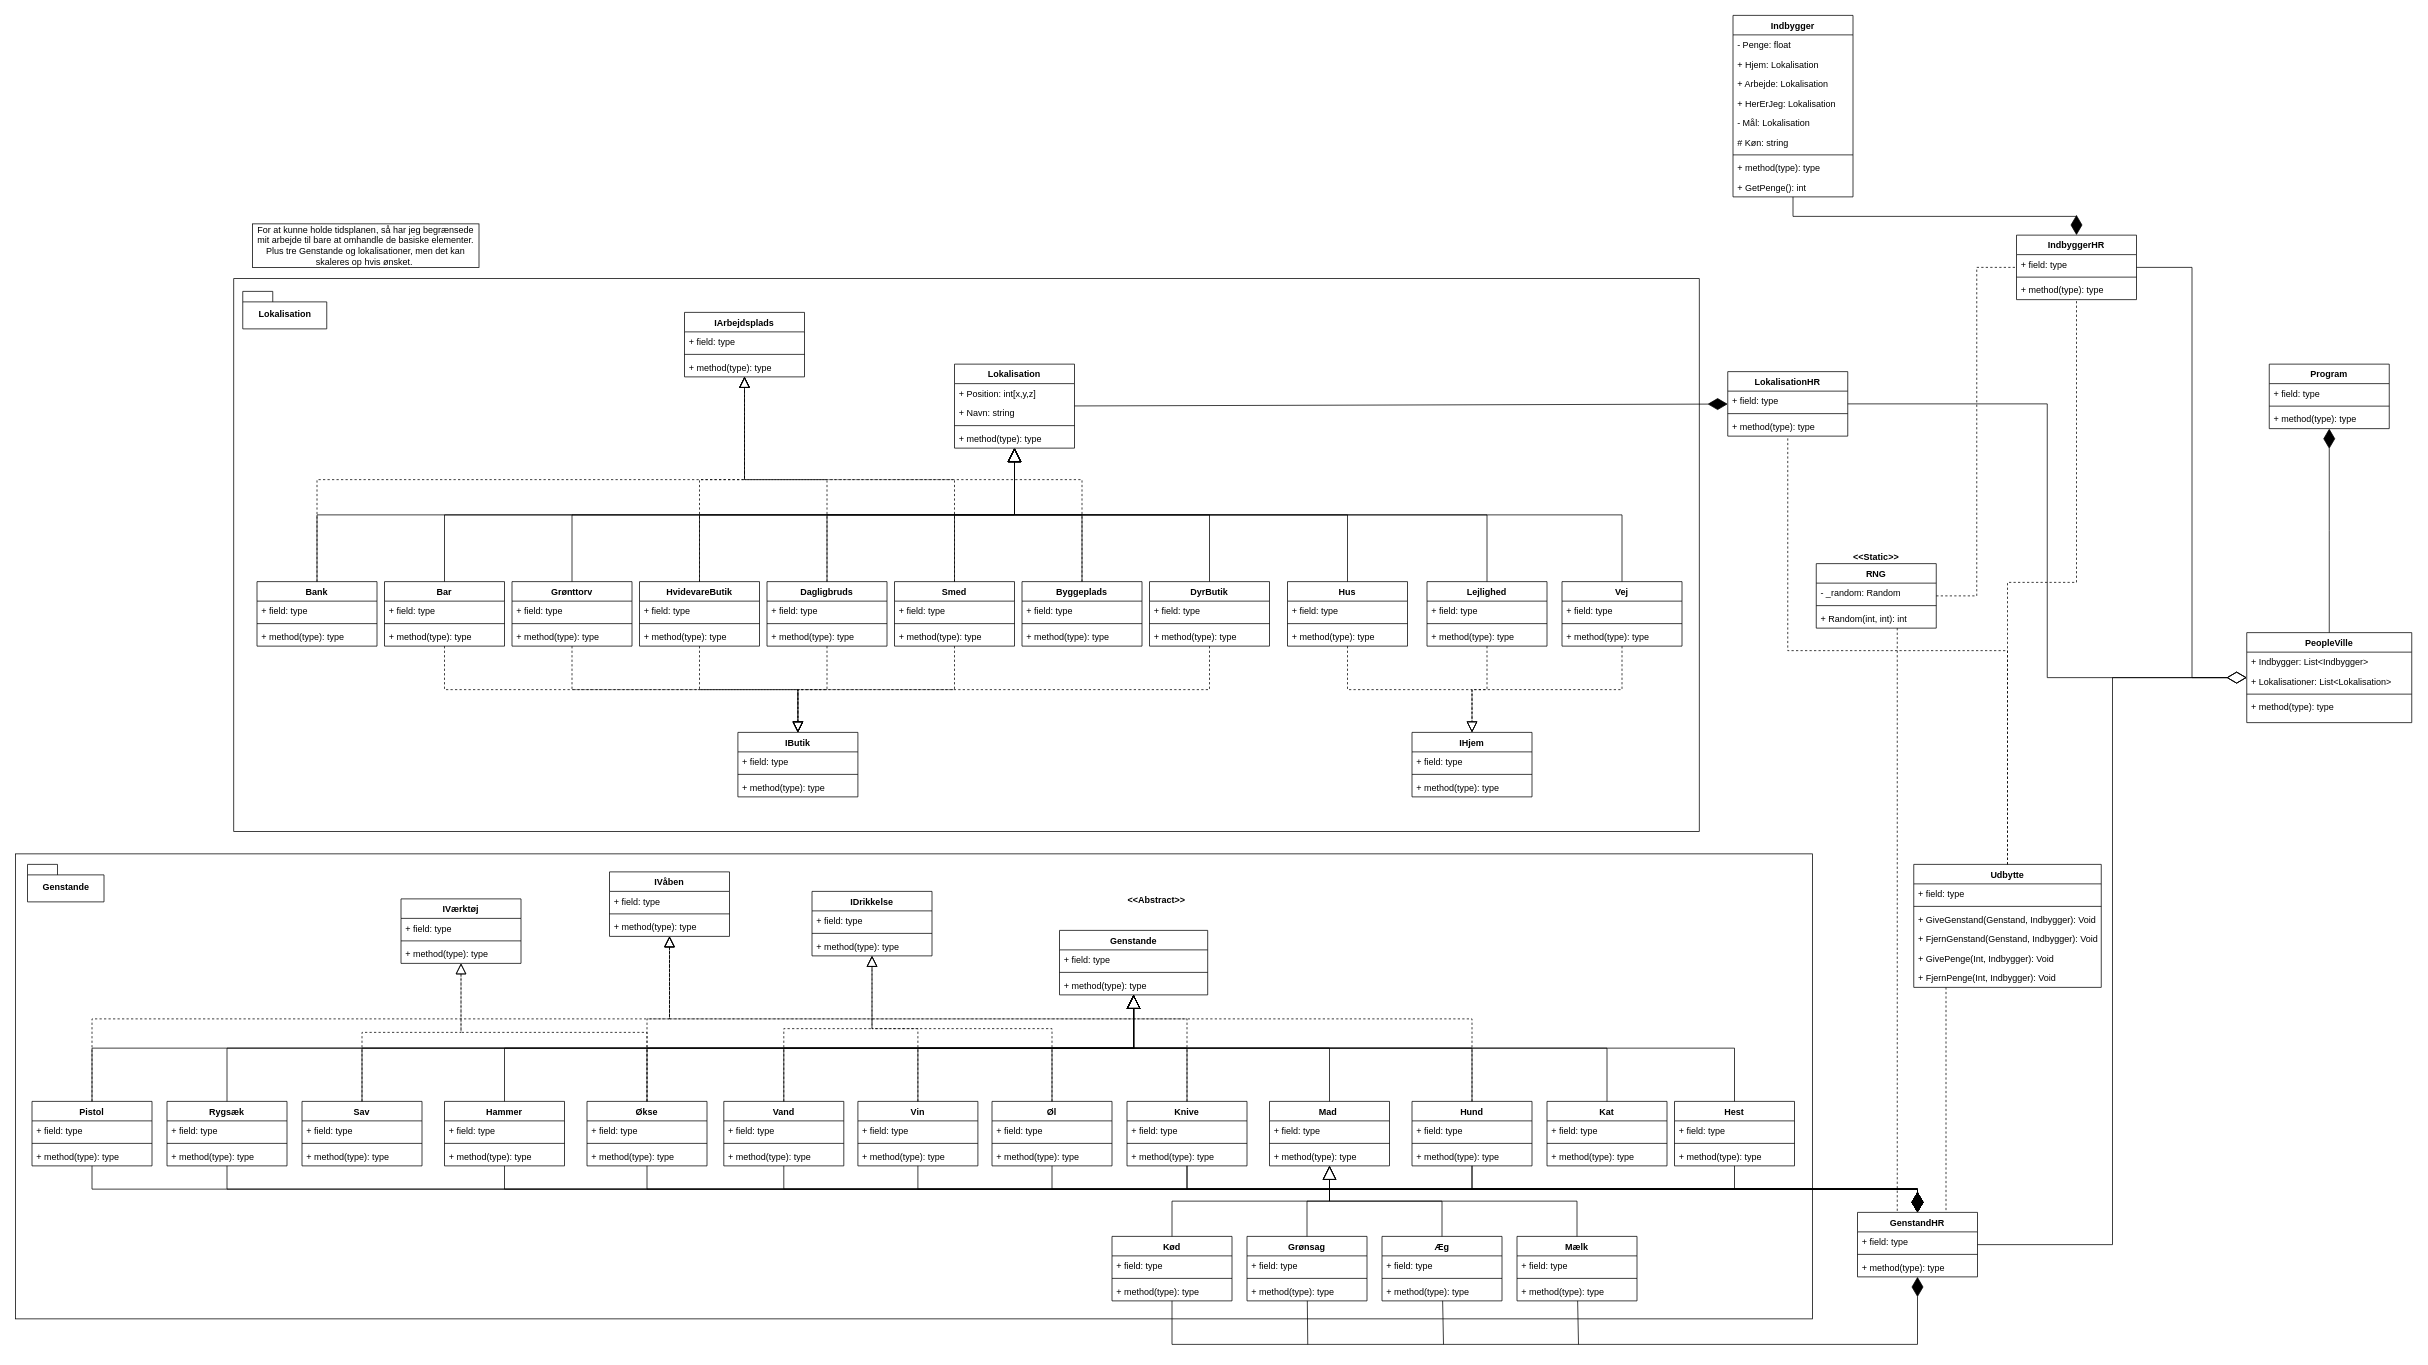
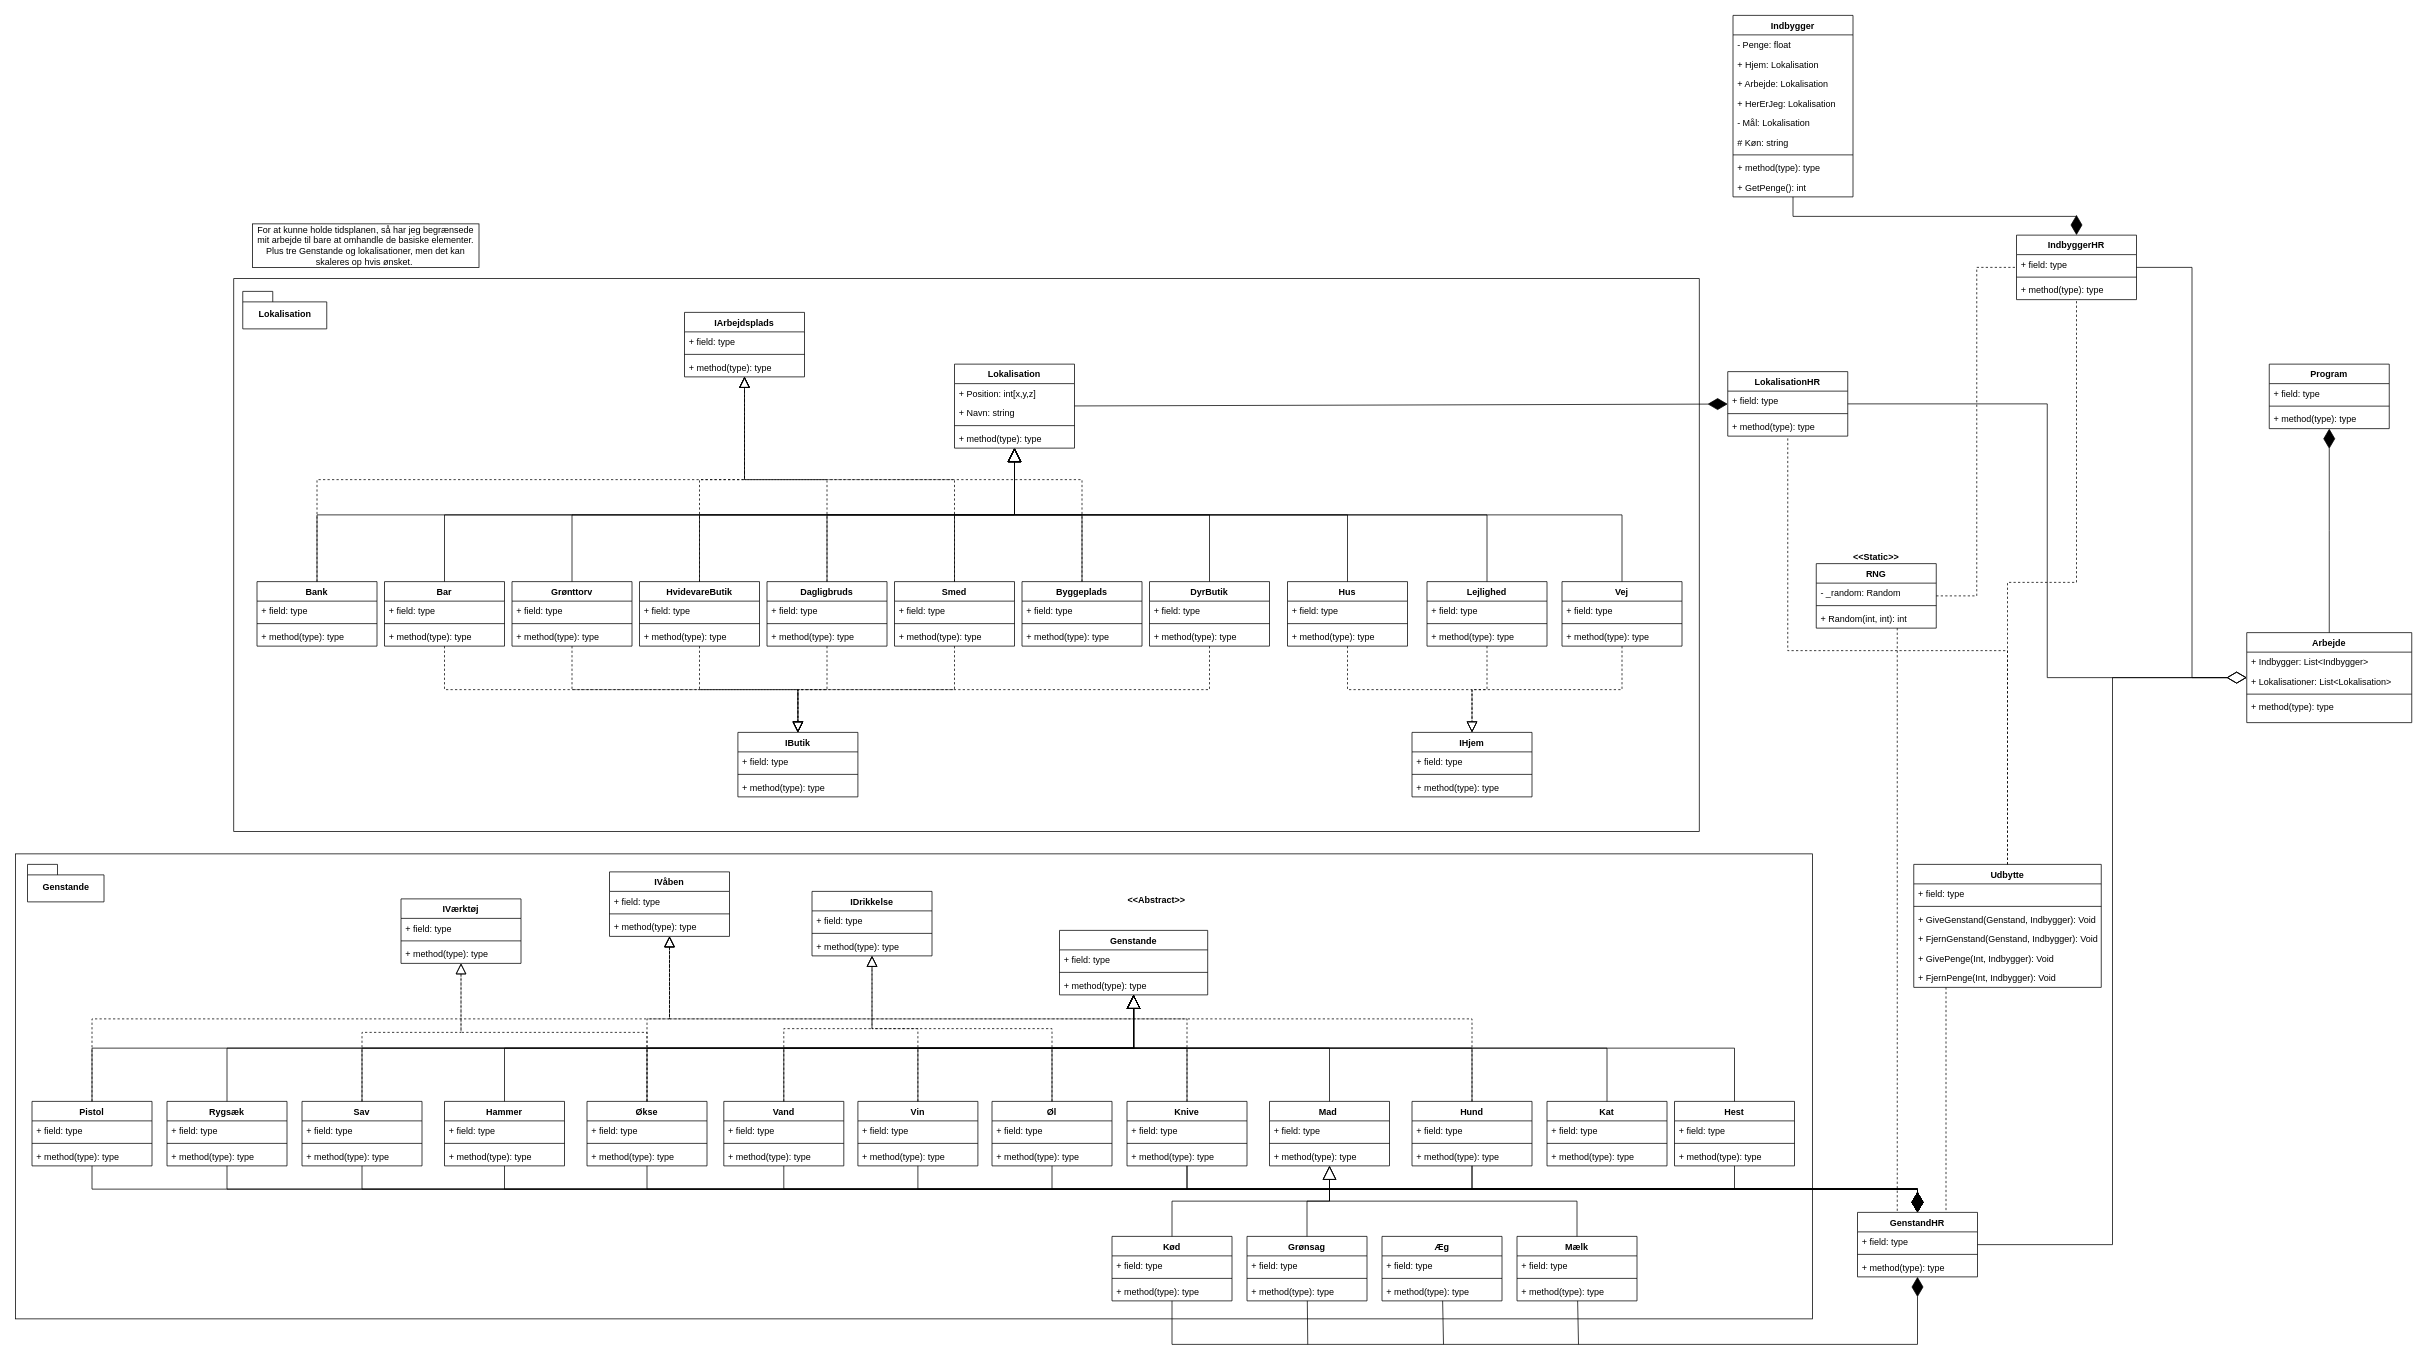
(2329, 643) -> (2329, 643)
none -> (362, 1177)
(1442, 1220) -> none
